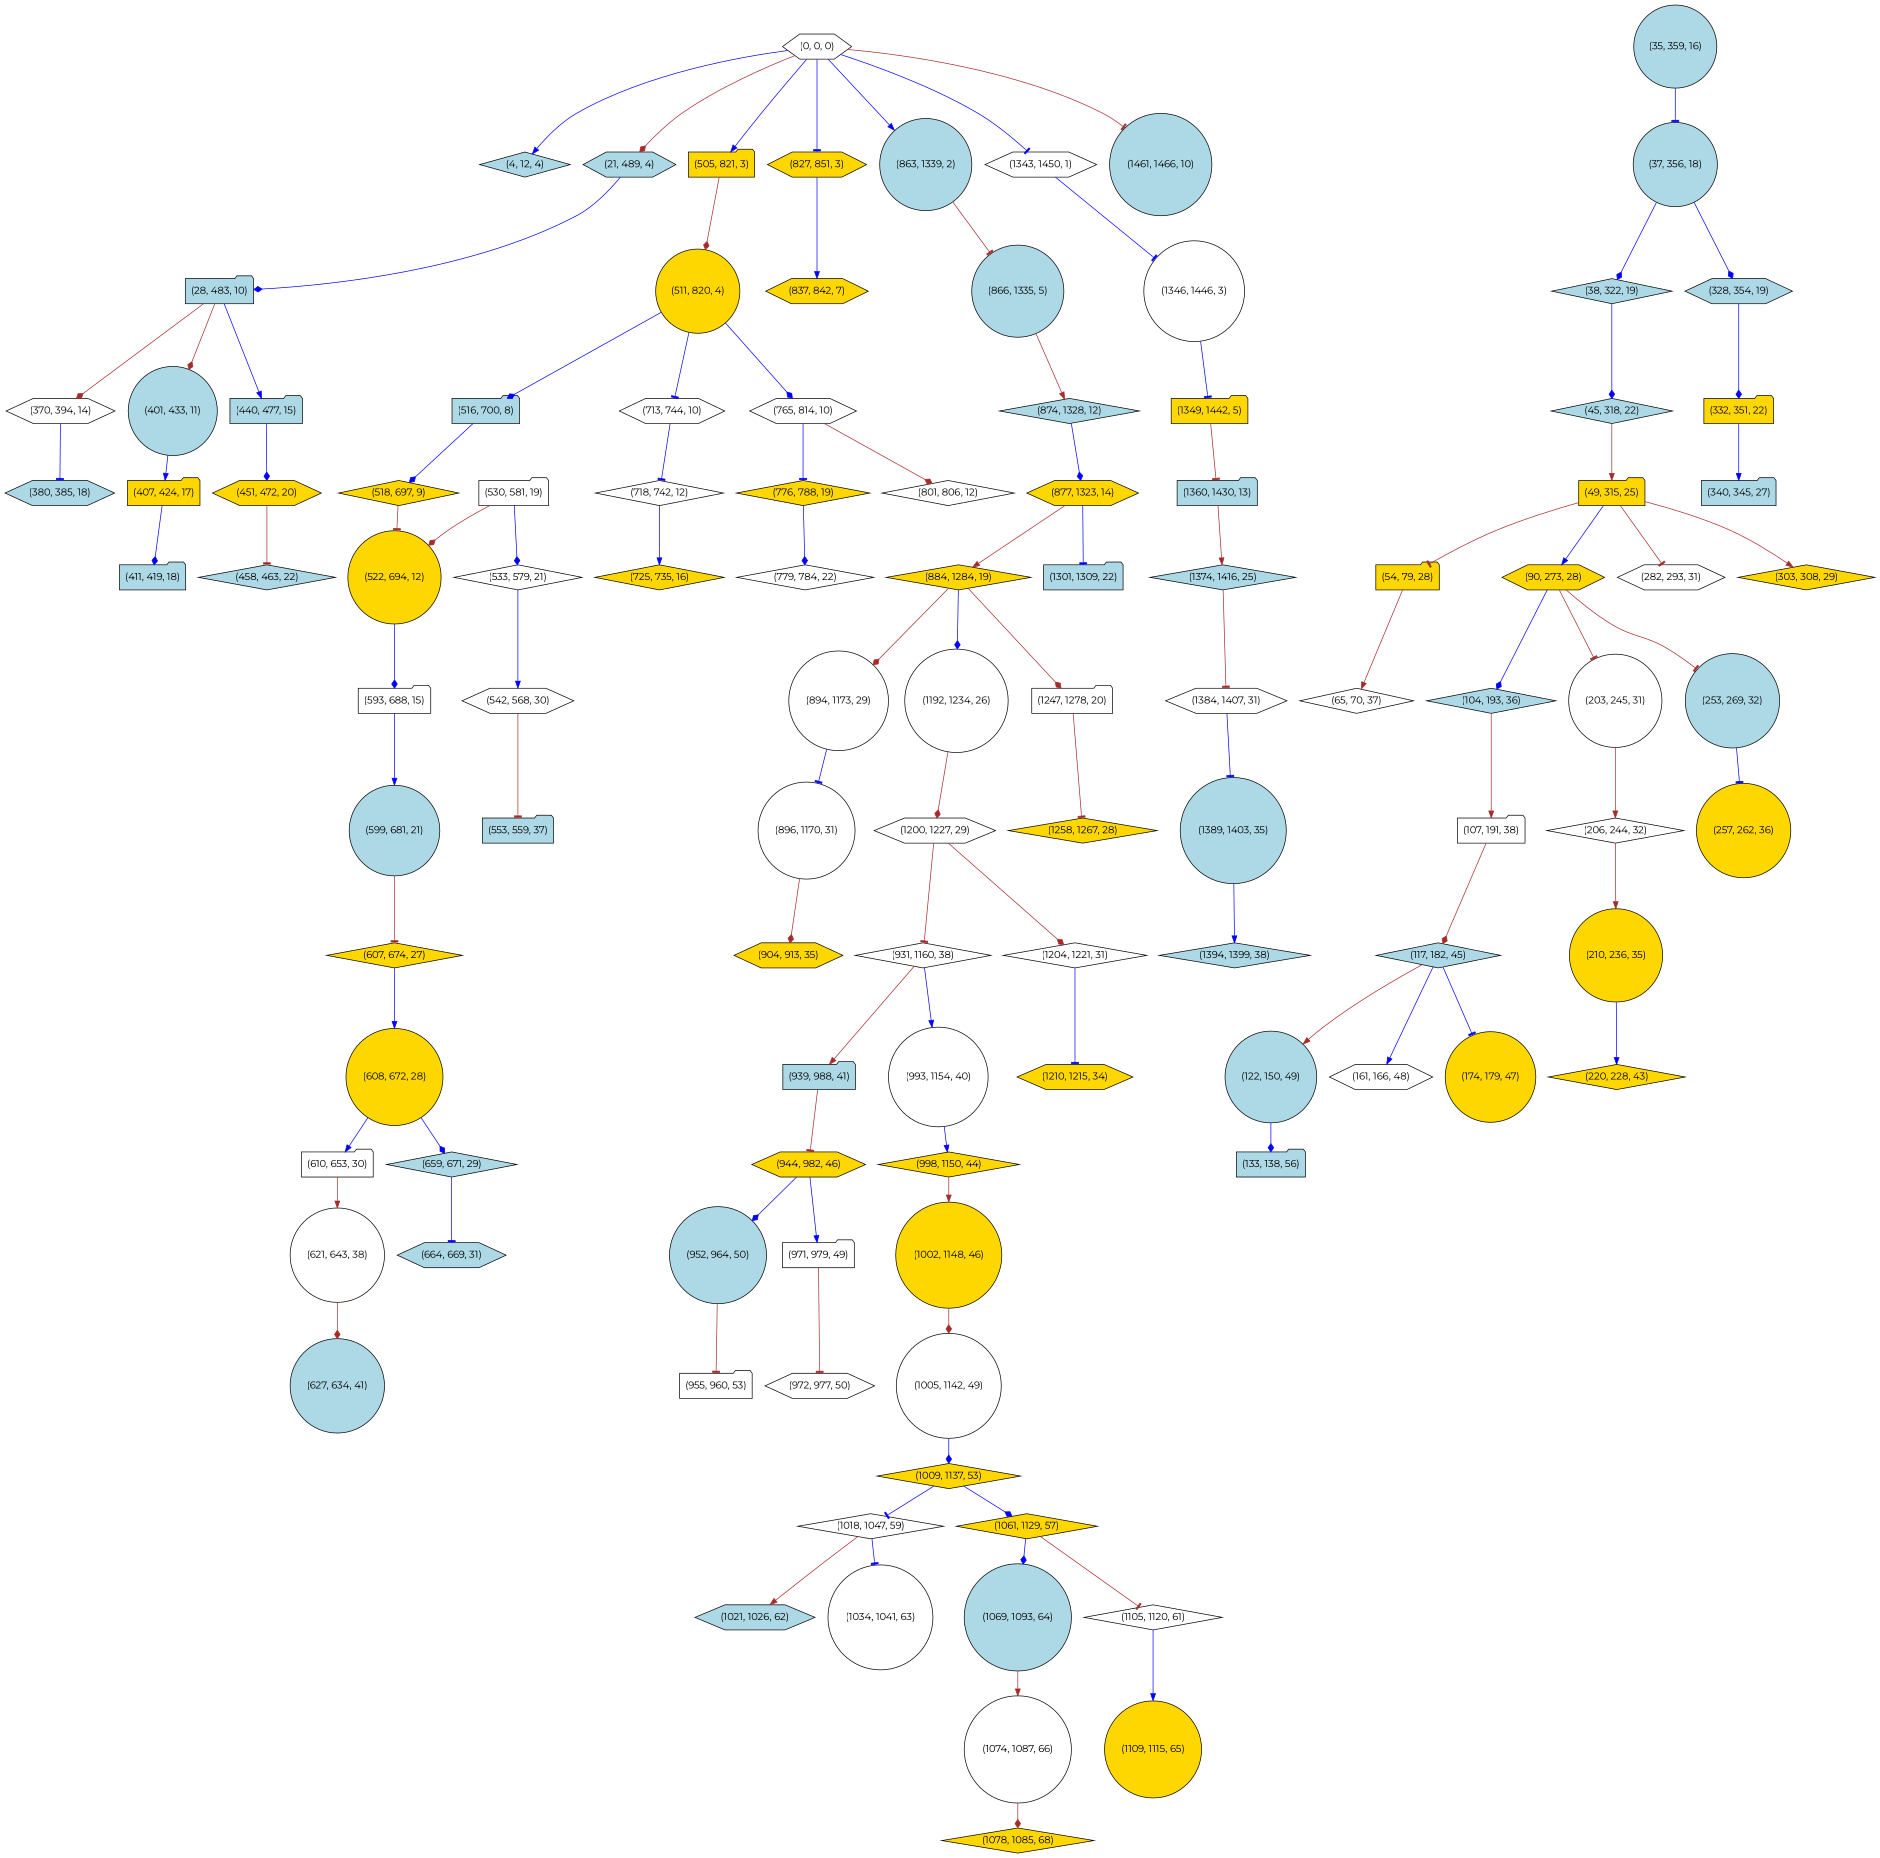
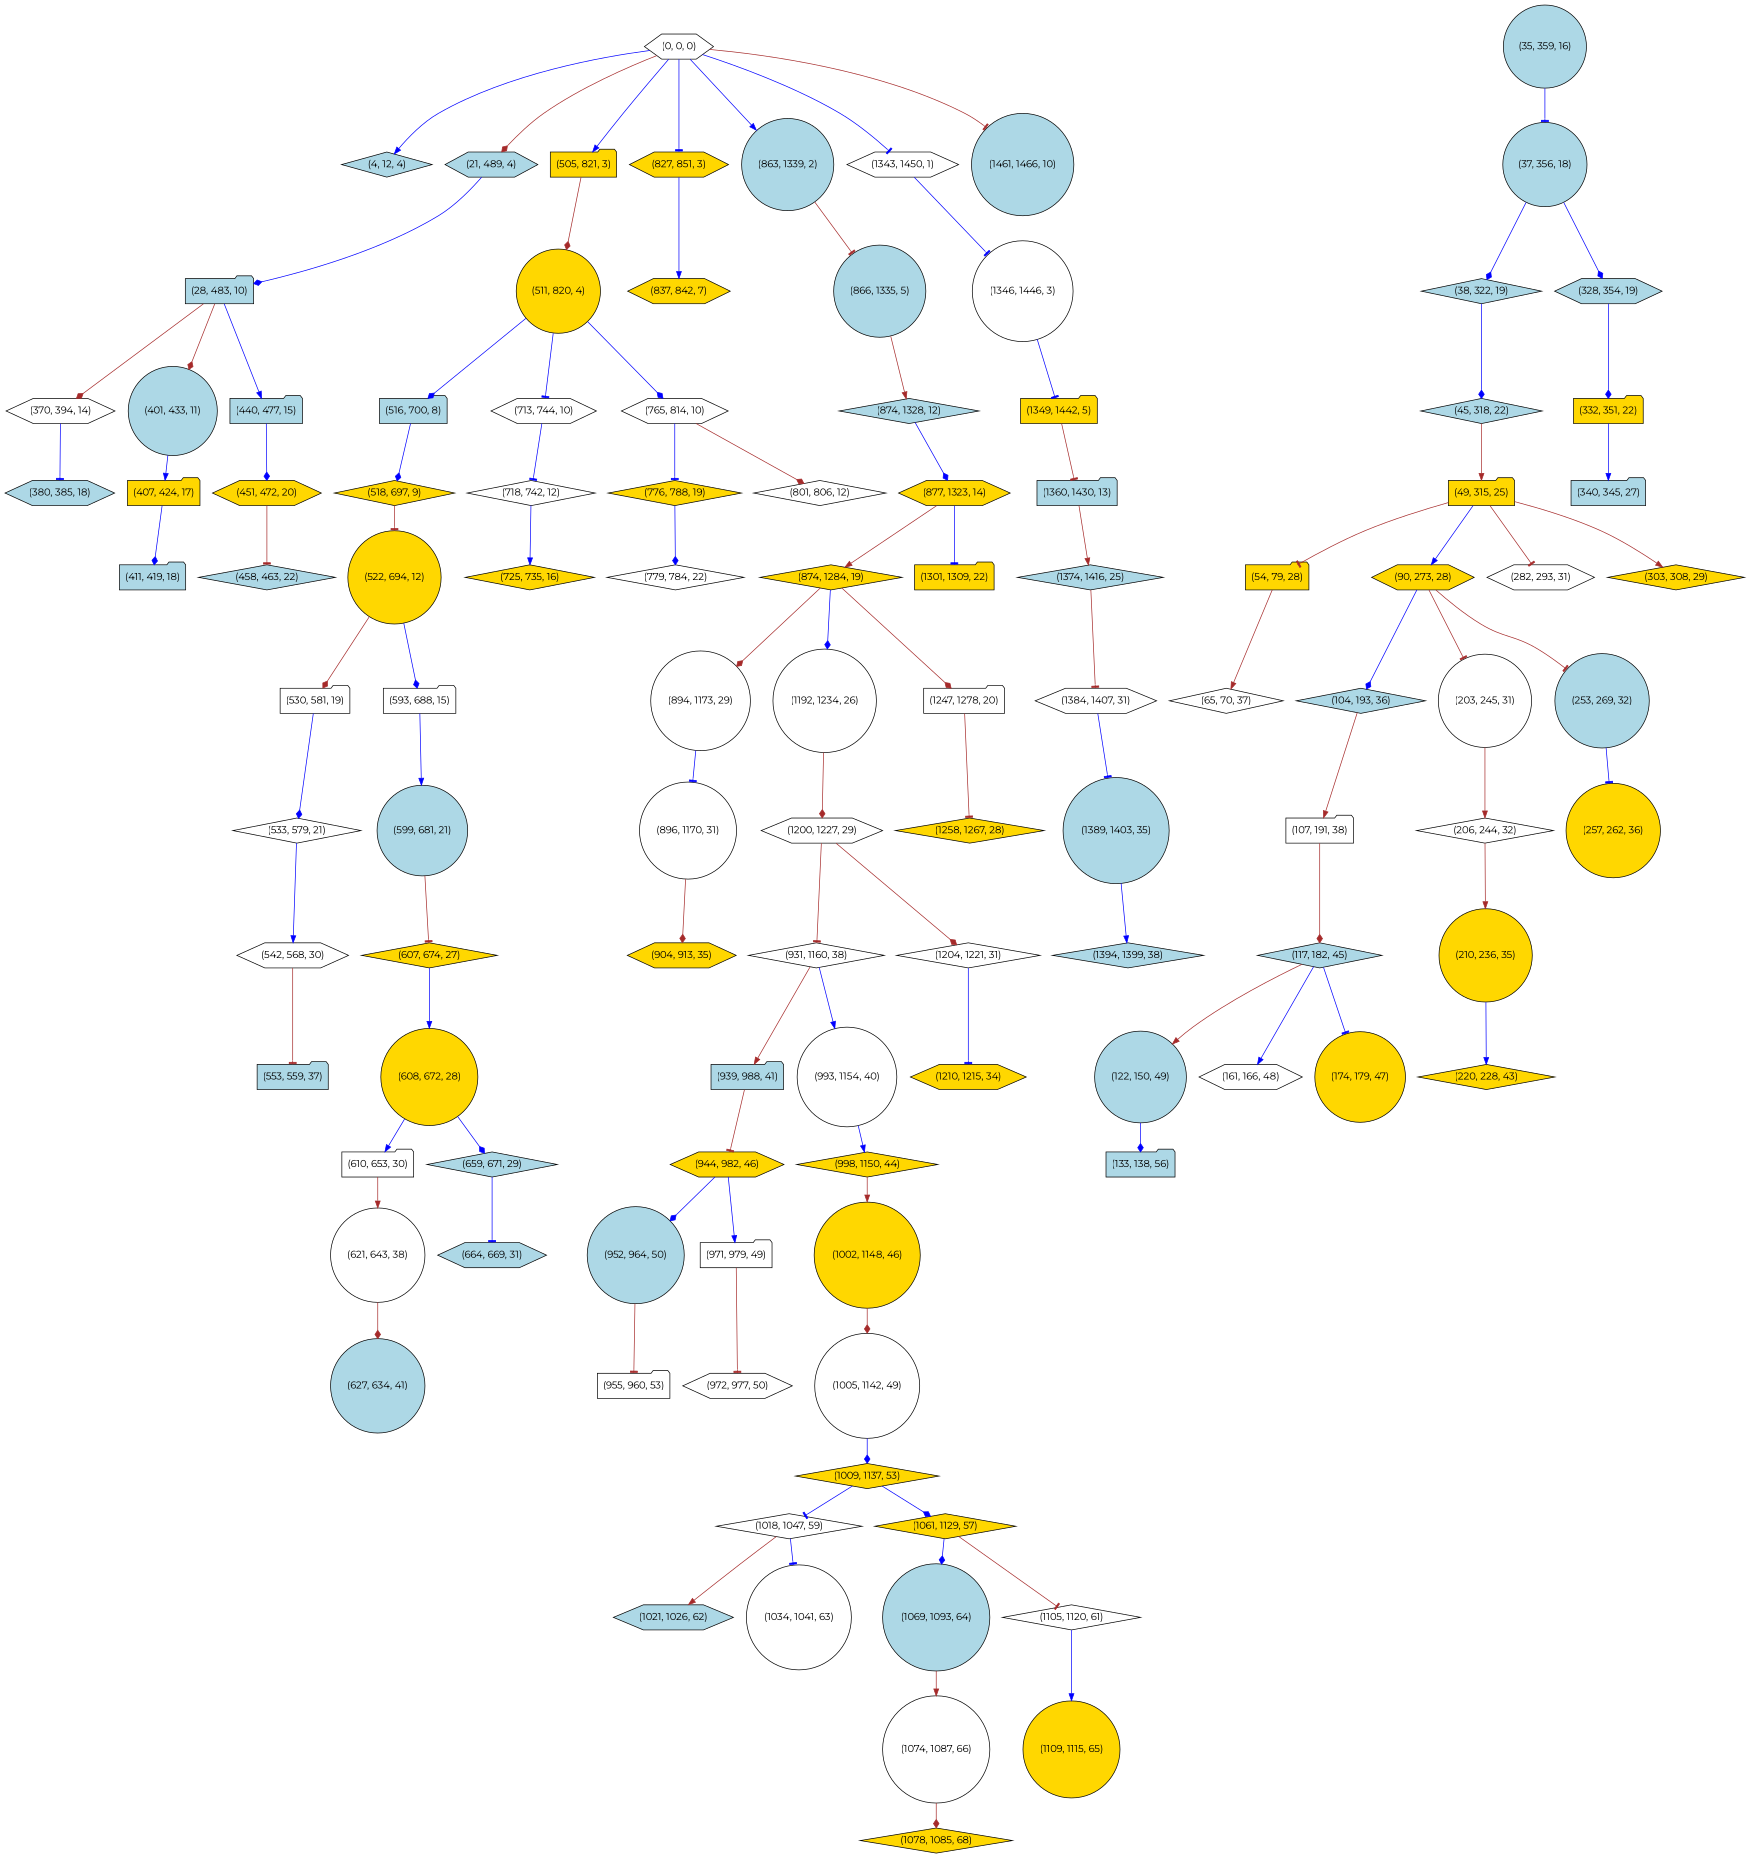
(462, 521) -> (348, 649)
(959, 577) -> (831, 577)
(1083, 577) -> (954, 577)
